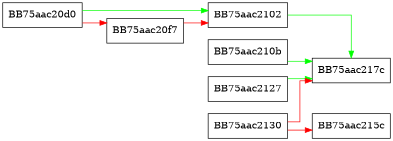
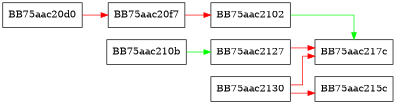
(142, 11) -> none
(297, 61) -> (195, 52)
(296, 79) -> (299, 48)
